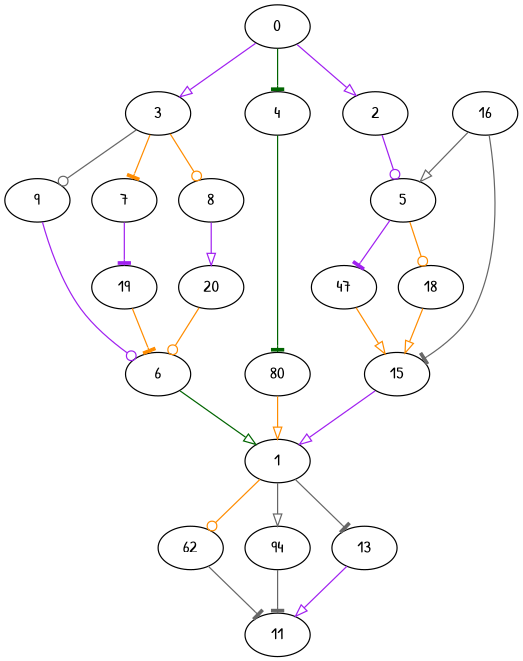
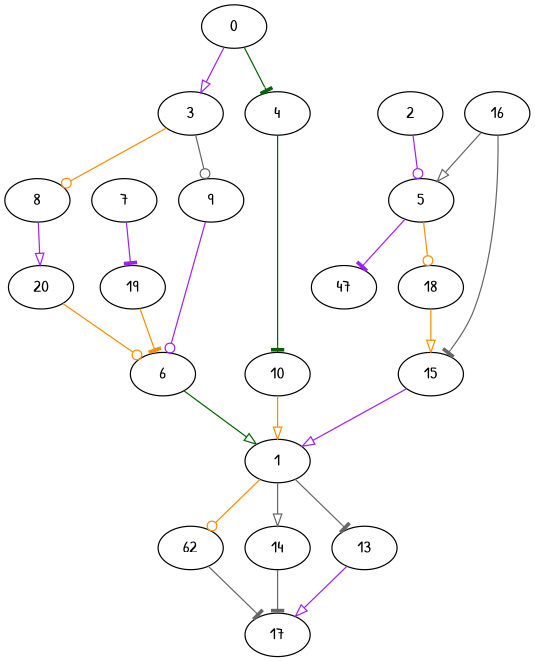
(322, 66) -> none
(142, 154) -> none
(367, 326) -> none
(278, 374) -> (278, 374)
(278, 548) -> (278, 548)
(278, 635) -> (278, 635)
